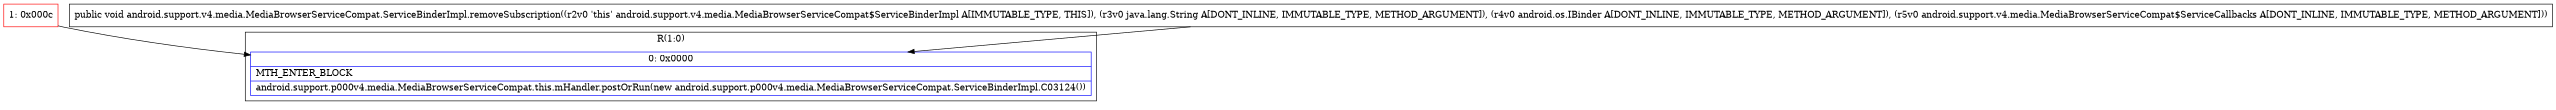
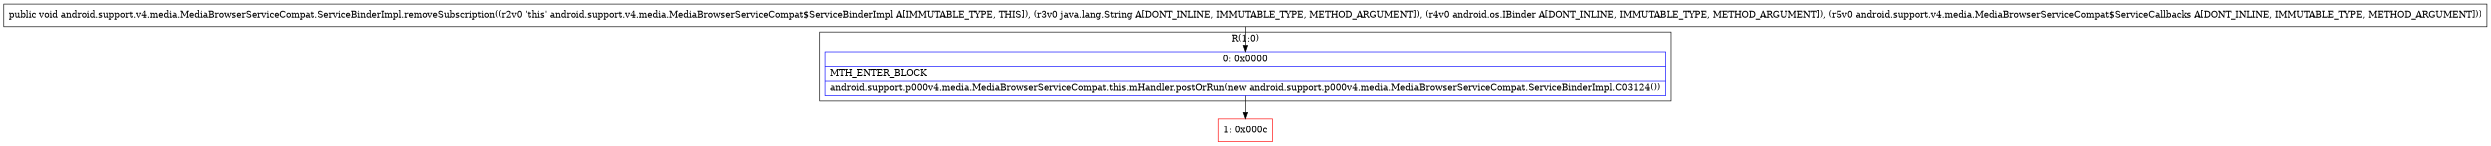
(151, 42) -> (1245, 105)
